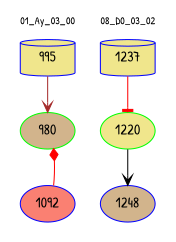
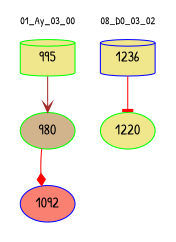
(48, 58) -> (48, 58)
(128, 58) -> (128, 58)
(54, 173) -> (41, 161)
(128, 204) -> none
